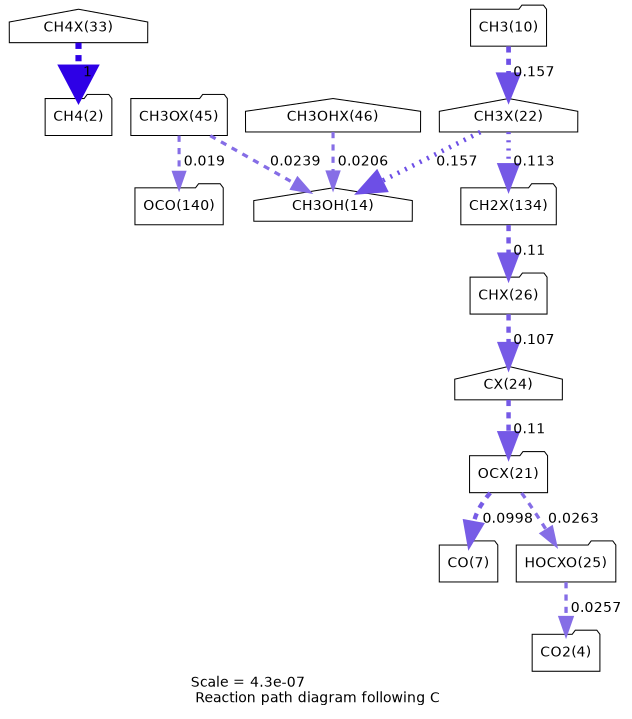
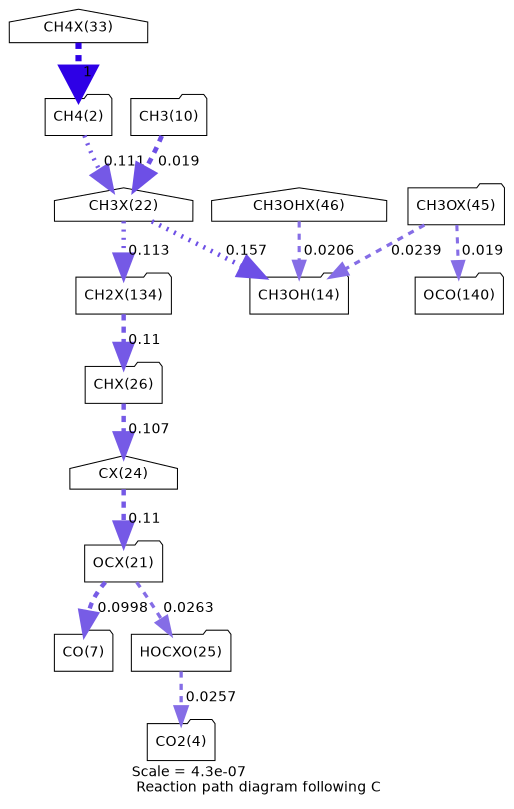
(532, 72) -> (177, 162)
none -> (91, 153)
(333, 206) -> (299, 296)
